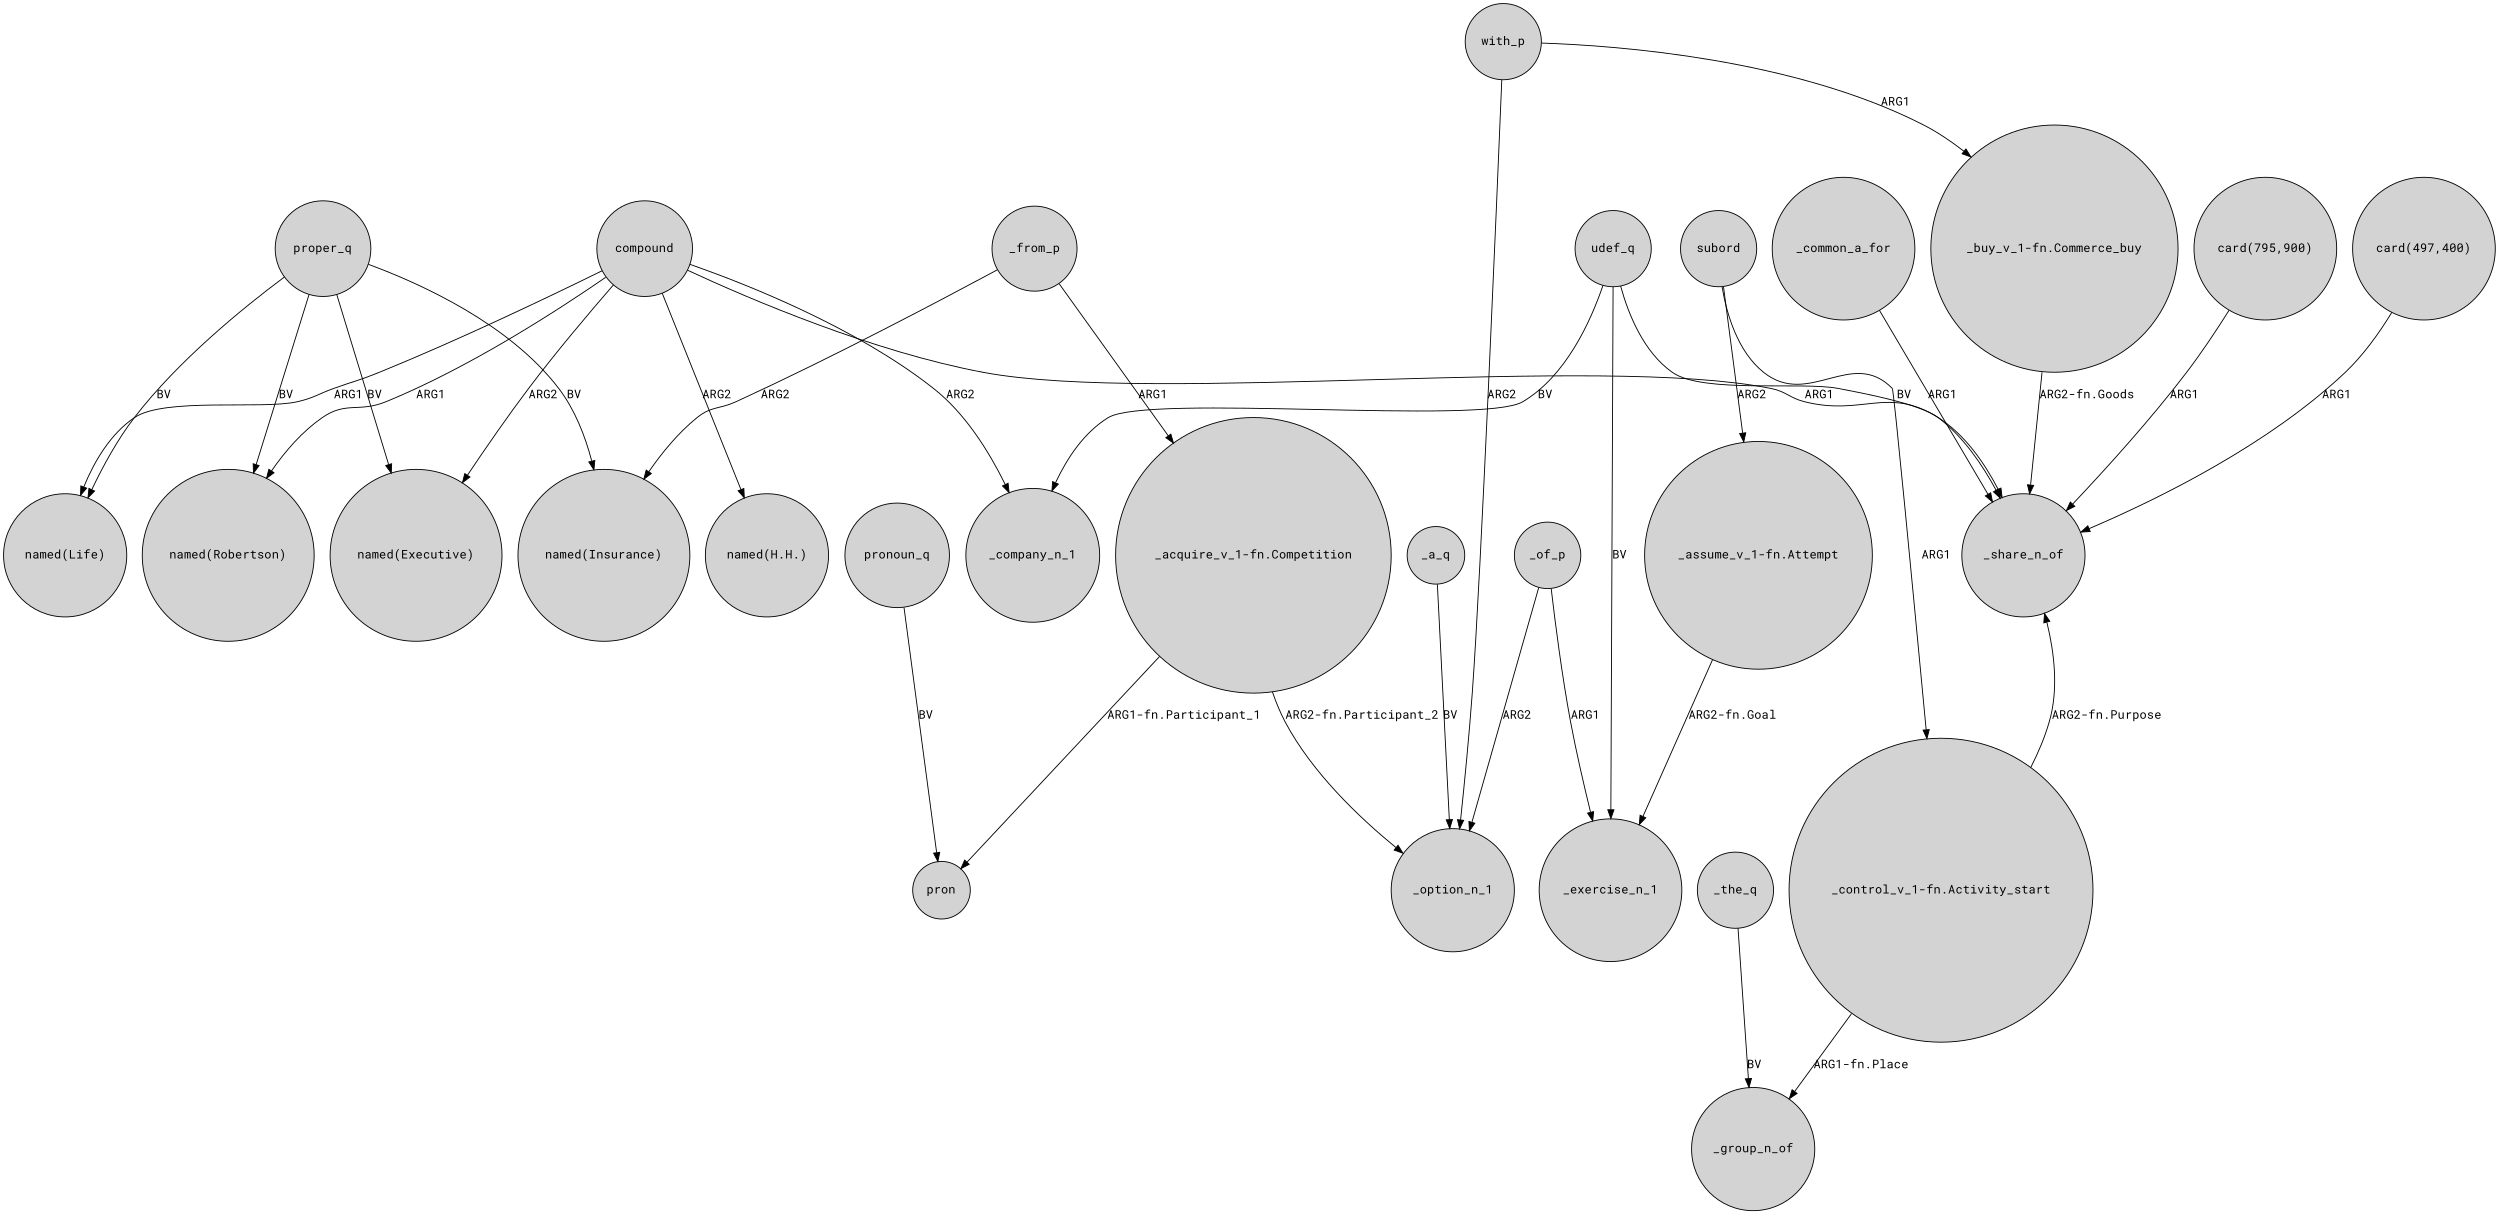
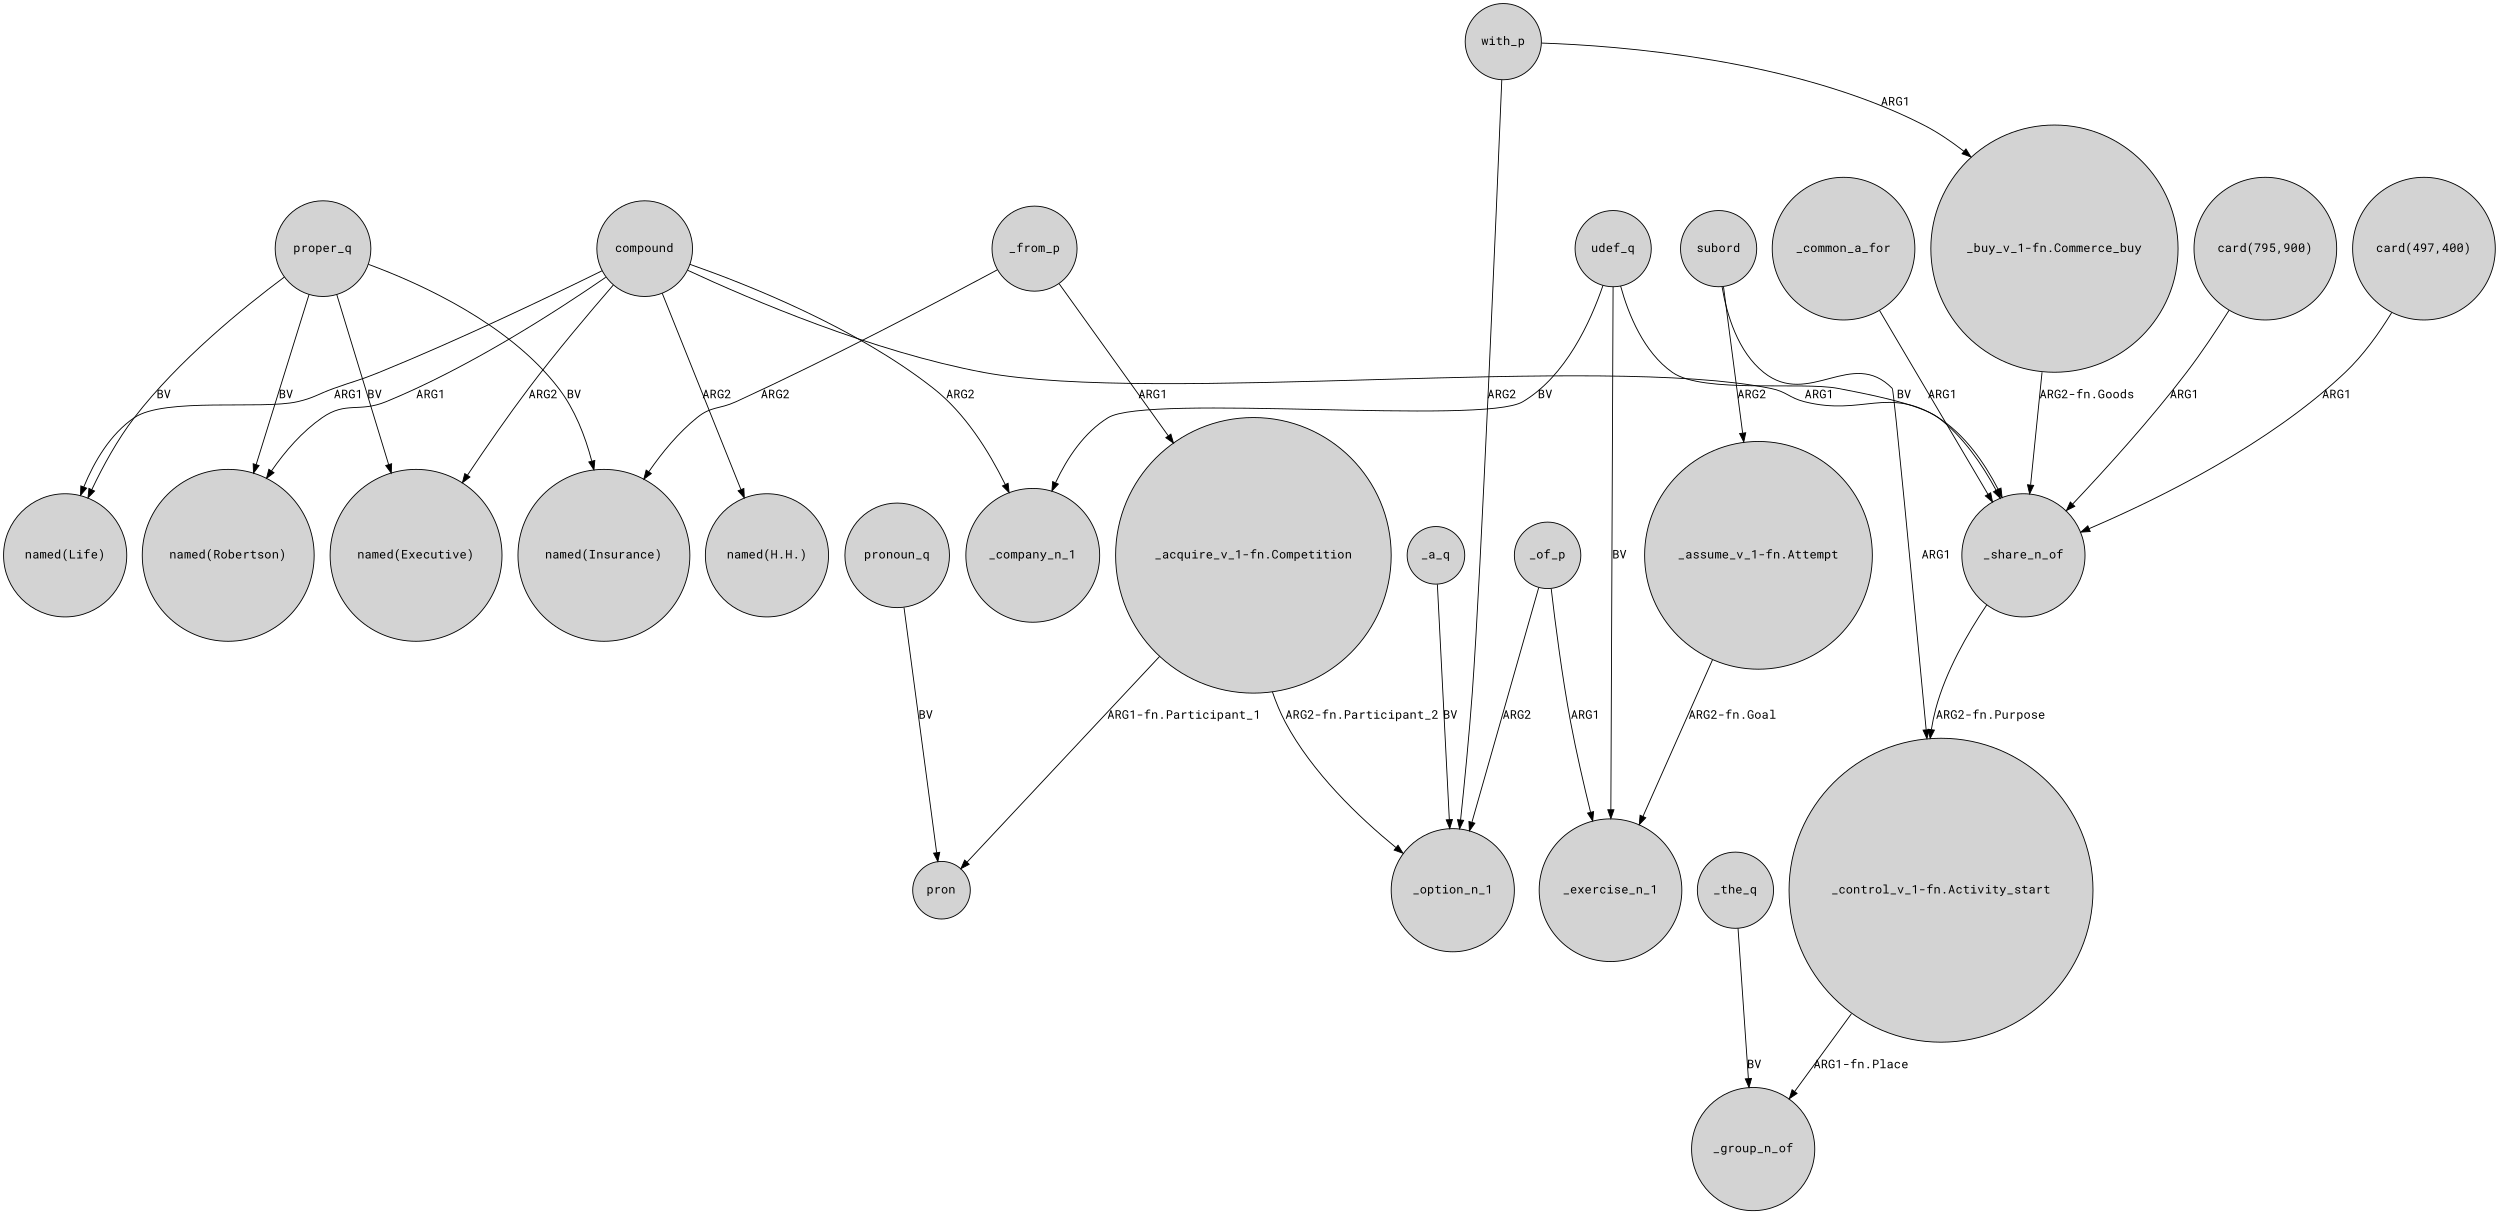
(2054, 697) -> (1952, 664)
